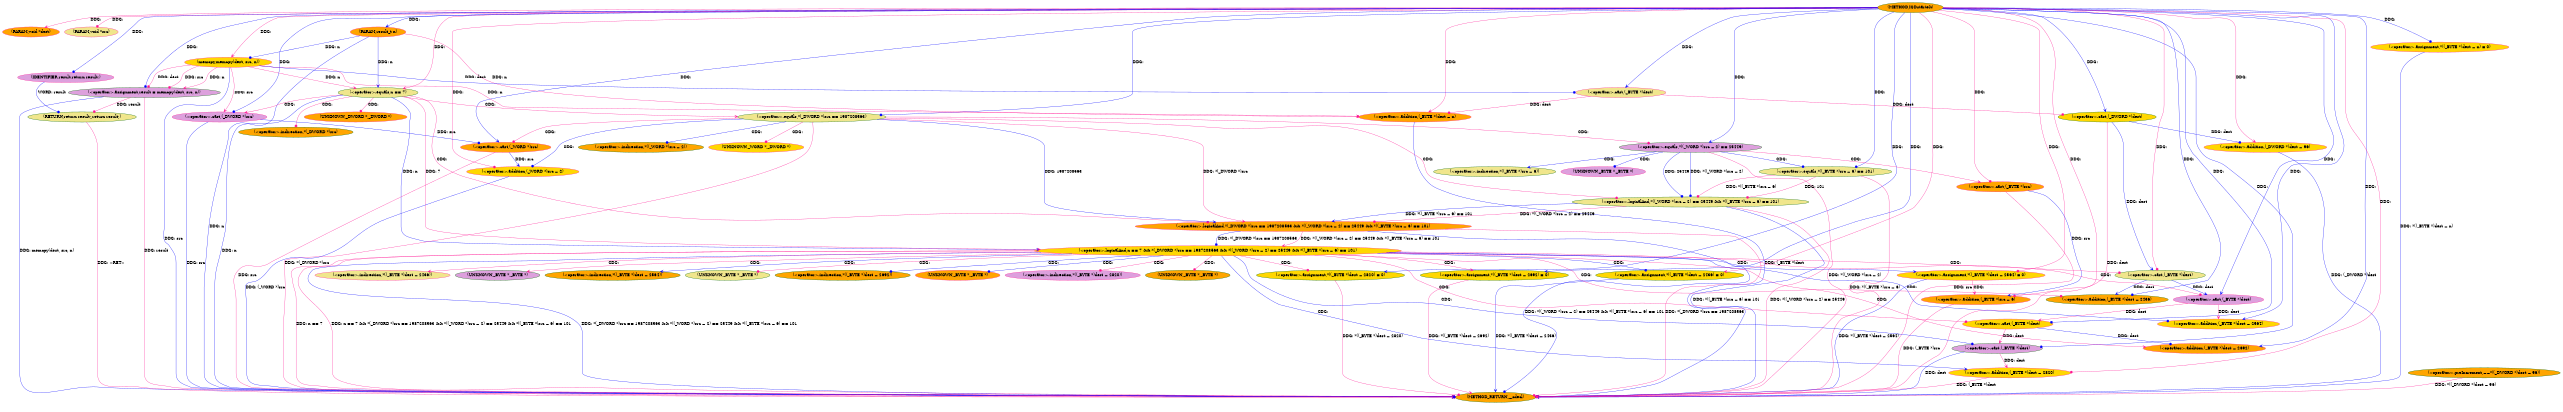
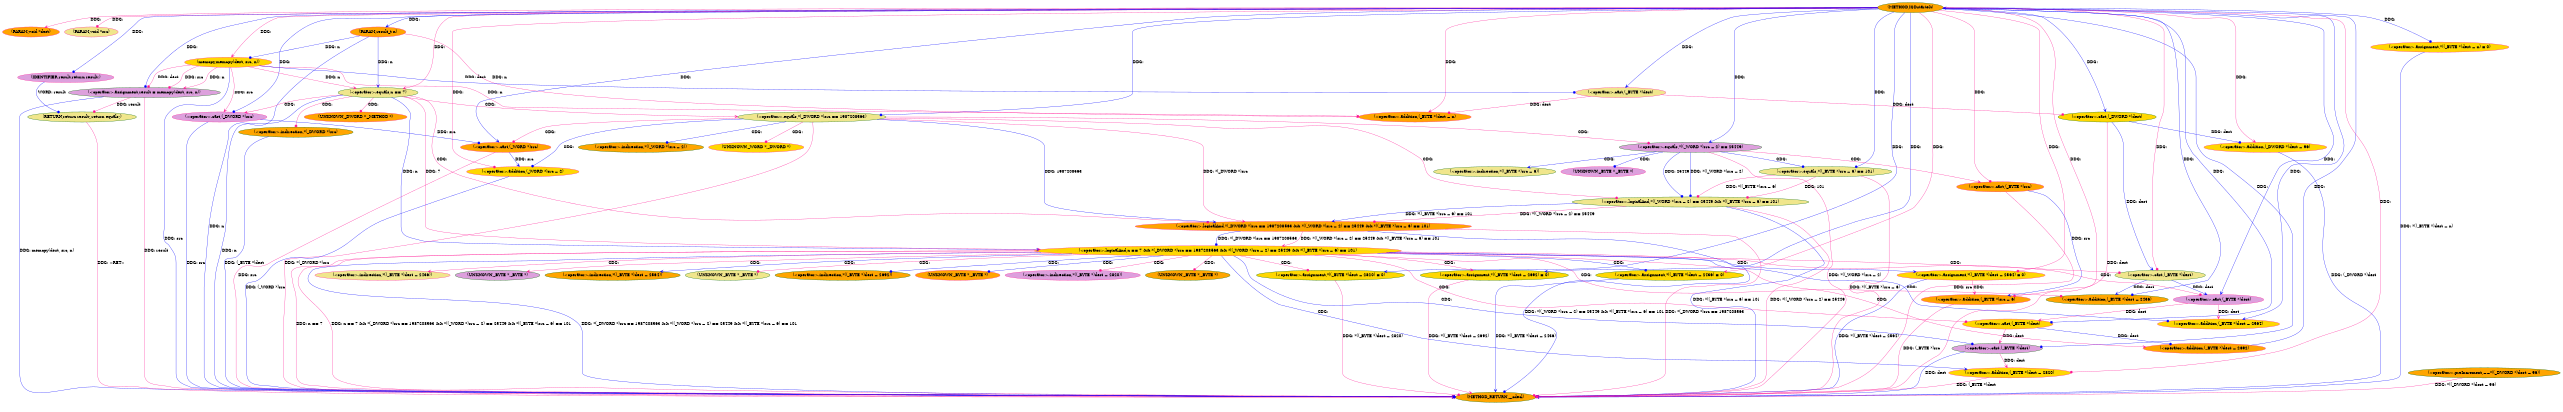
(2366, 25) -> (2343, 17)
(82, 117) -> (82, 117)
(356, 117) -> (356, 117)
(1762, 252) -> (705, 393)
